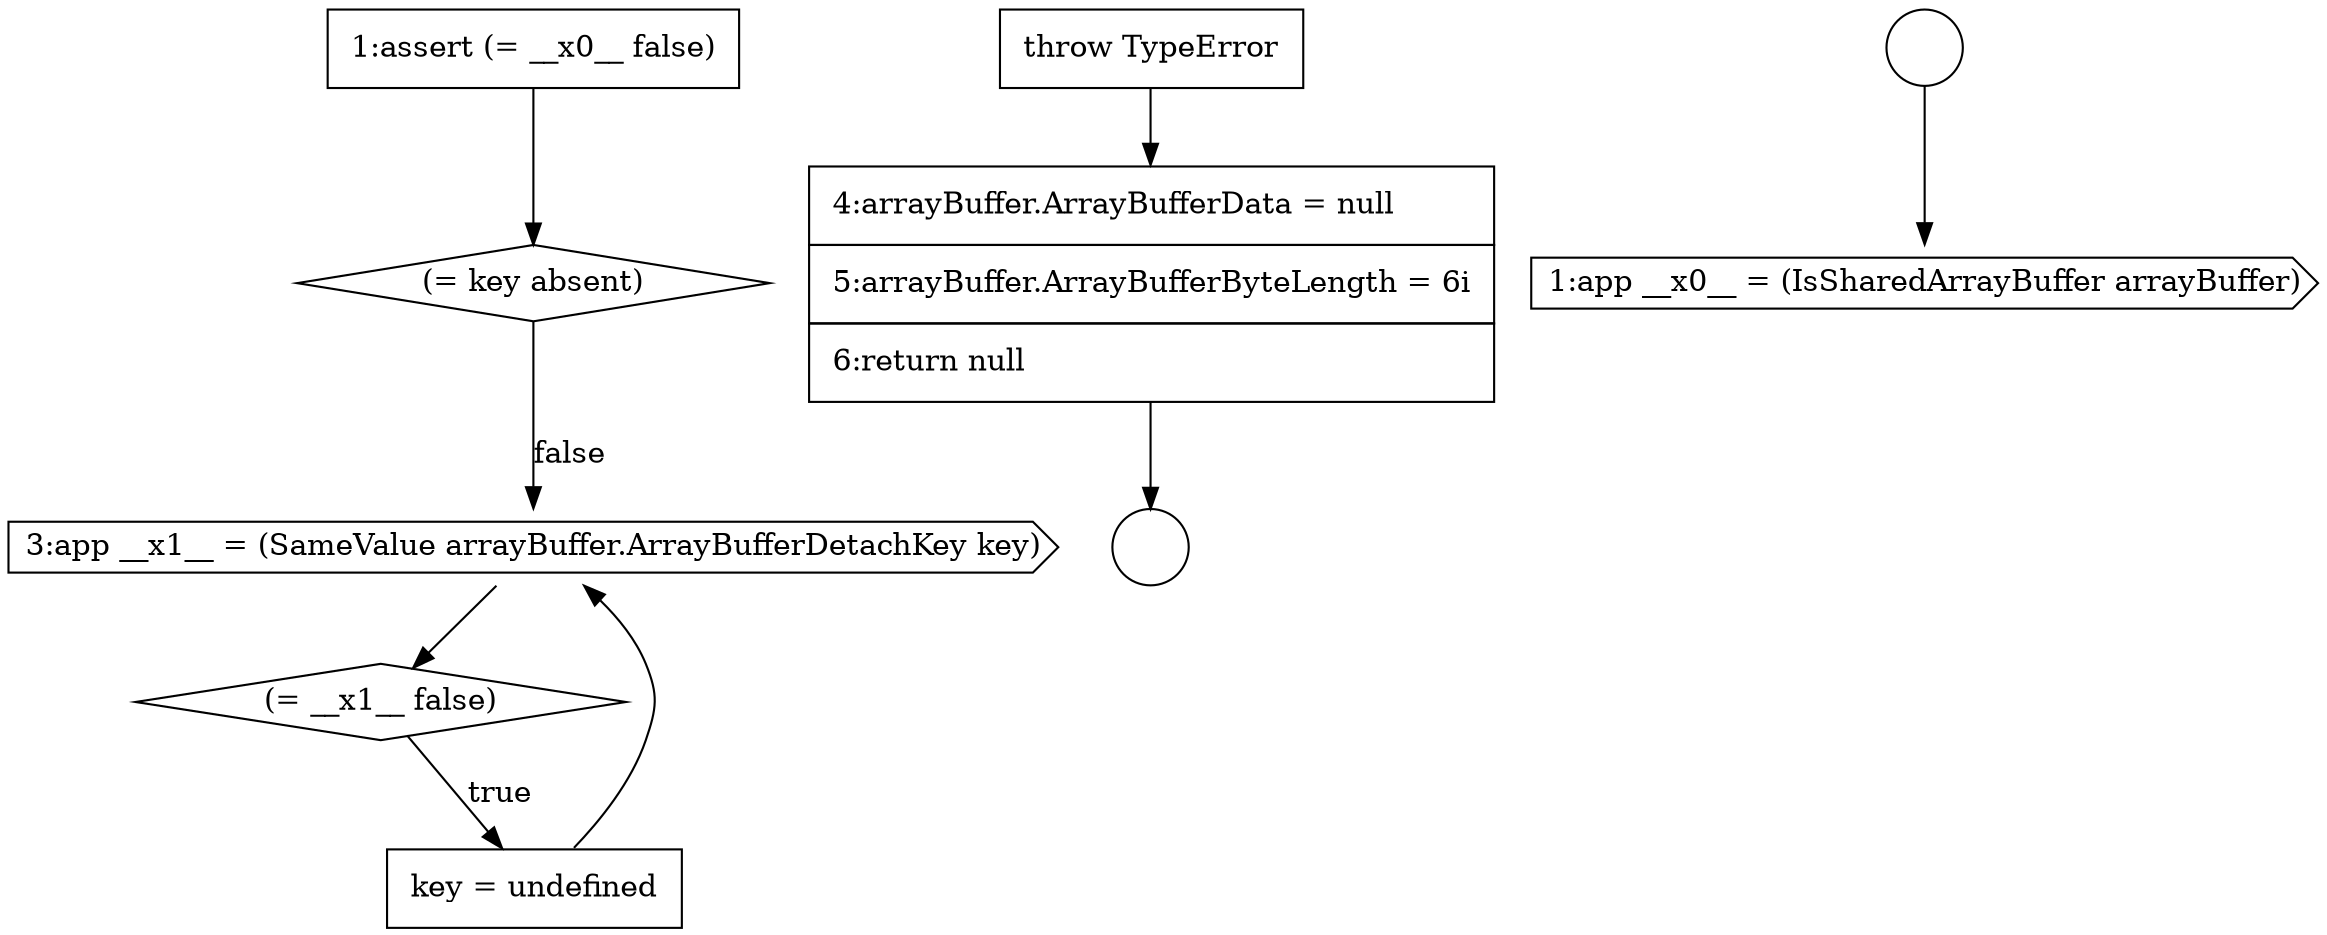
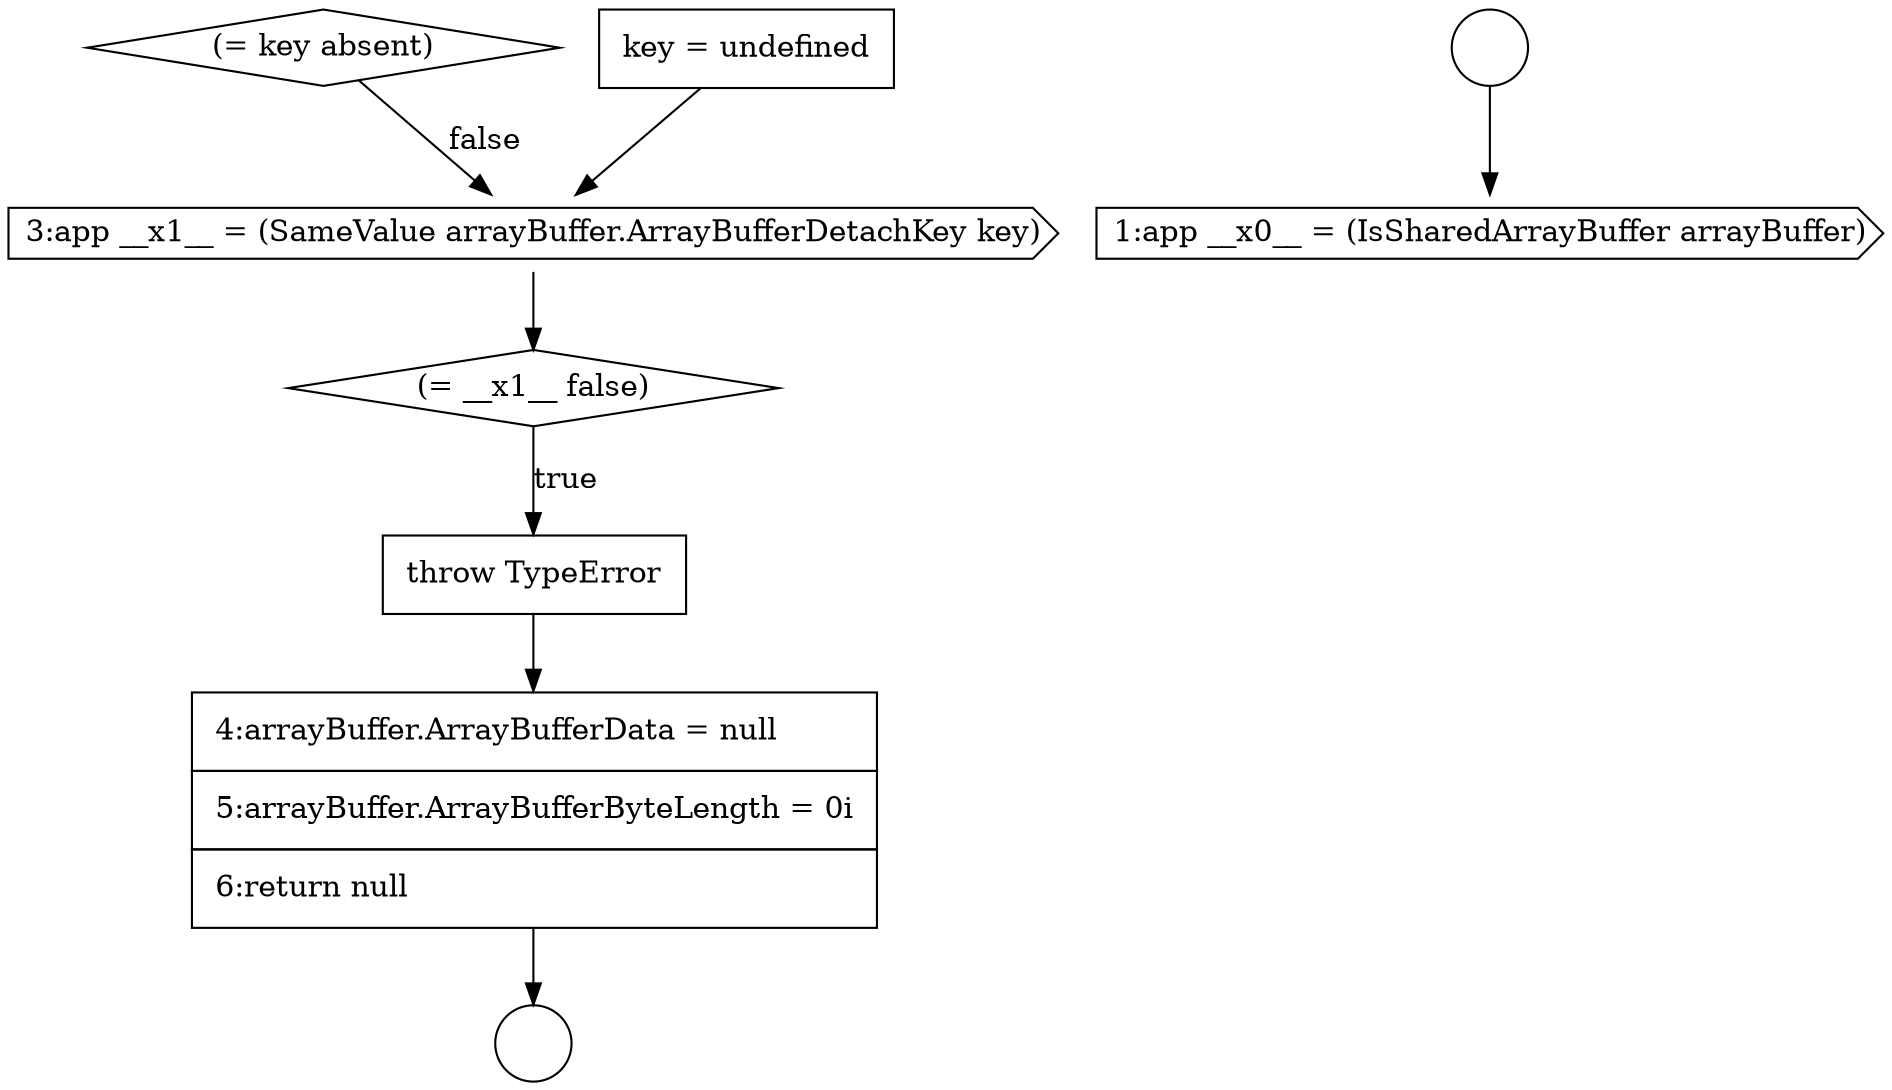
(533, 48) -> none
(1152, 283) -> (534, 809)
(448, 784) -> (533, 470)
